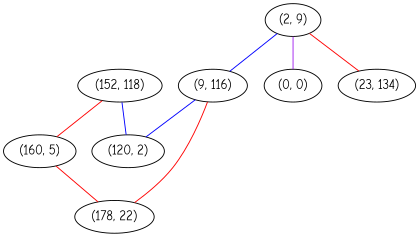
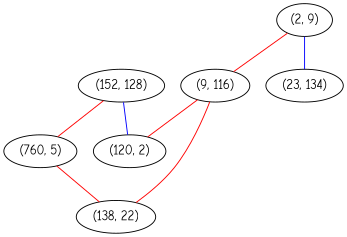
(254, 52) -> (261, 52)
(334, 52) -> (305, 53)
(120, 86) -> (121, 86)
(293, 86) -> none
(171, 118) -> (173, 118)
(40, 151) -> (40, 151)
(114, 217) -> (116, 217)
